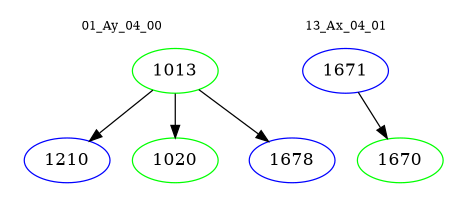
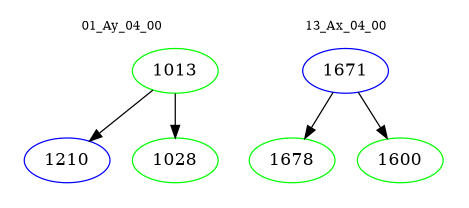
(346, 27) -> (346, 27)
(221, 106) -> (322, 110)
(175, 160) -> (175, 160)
(292, 160) -> (292, 160)
(400, 160) -> (400, 160)
